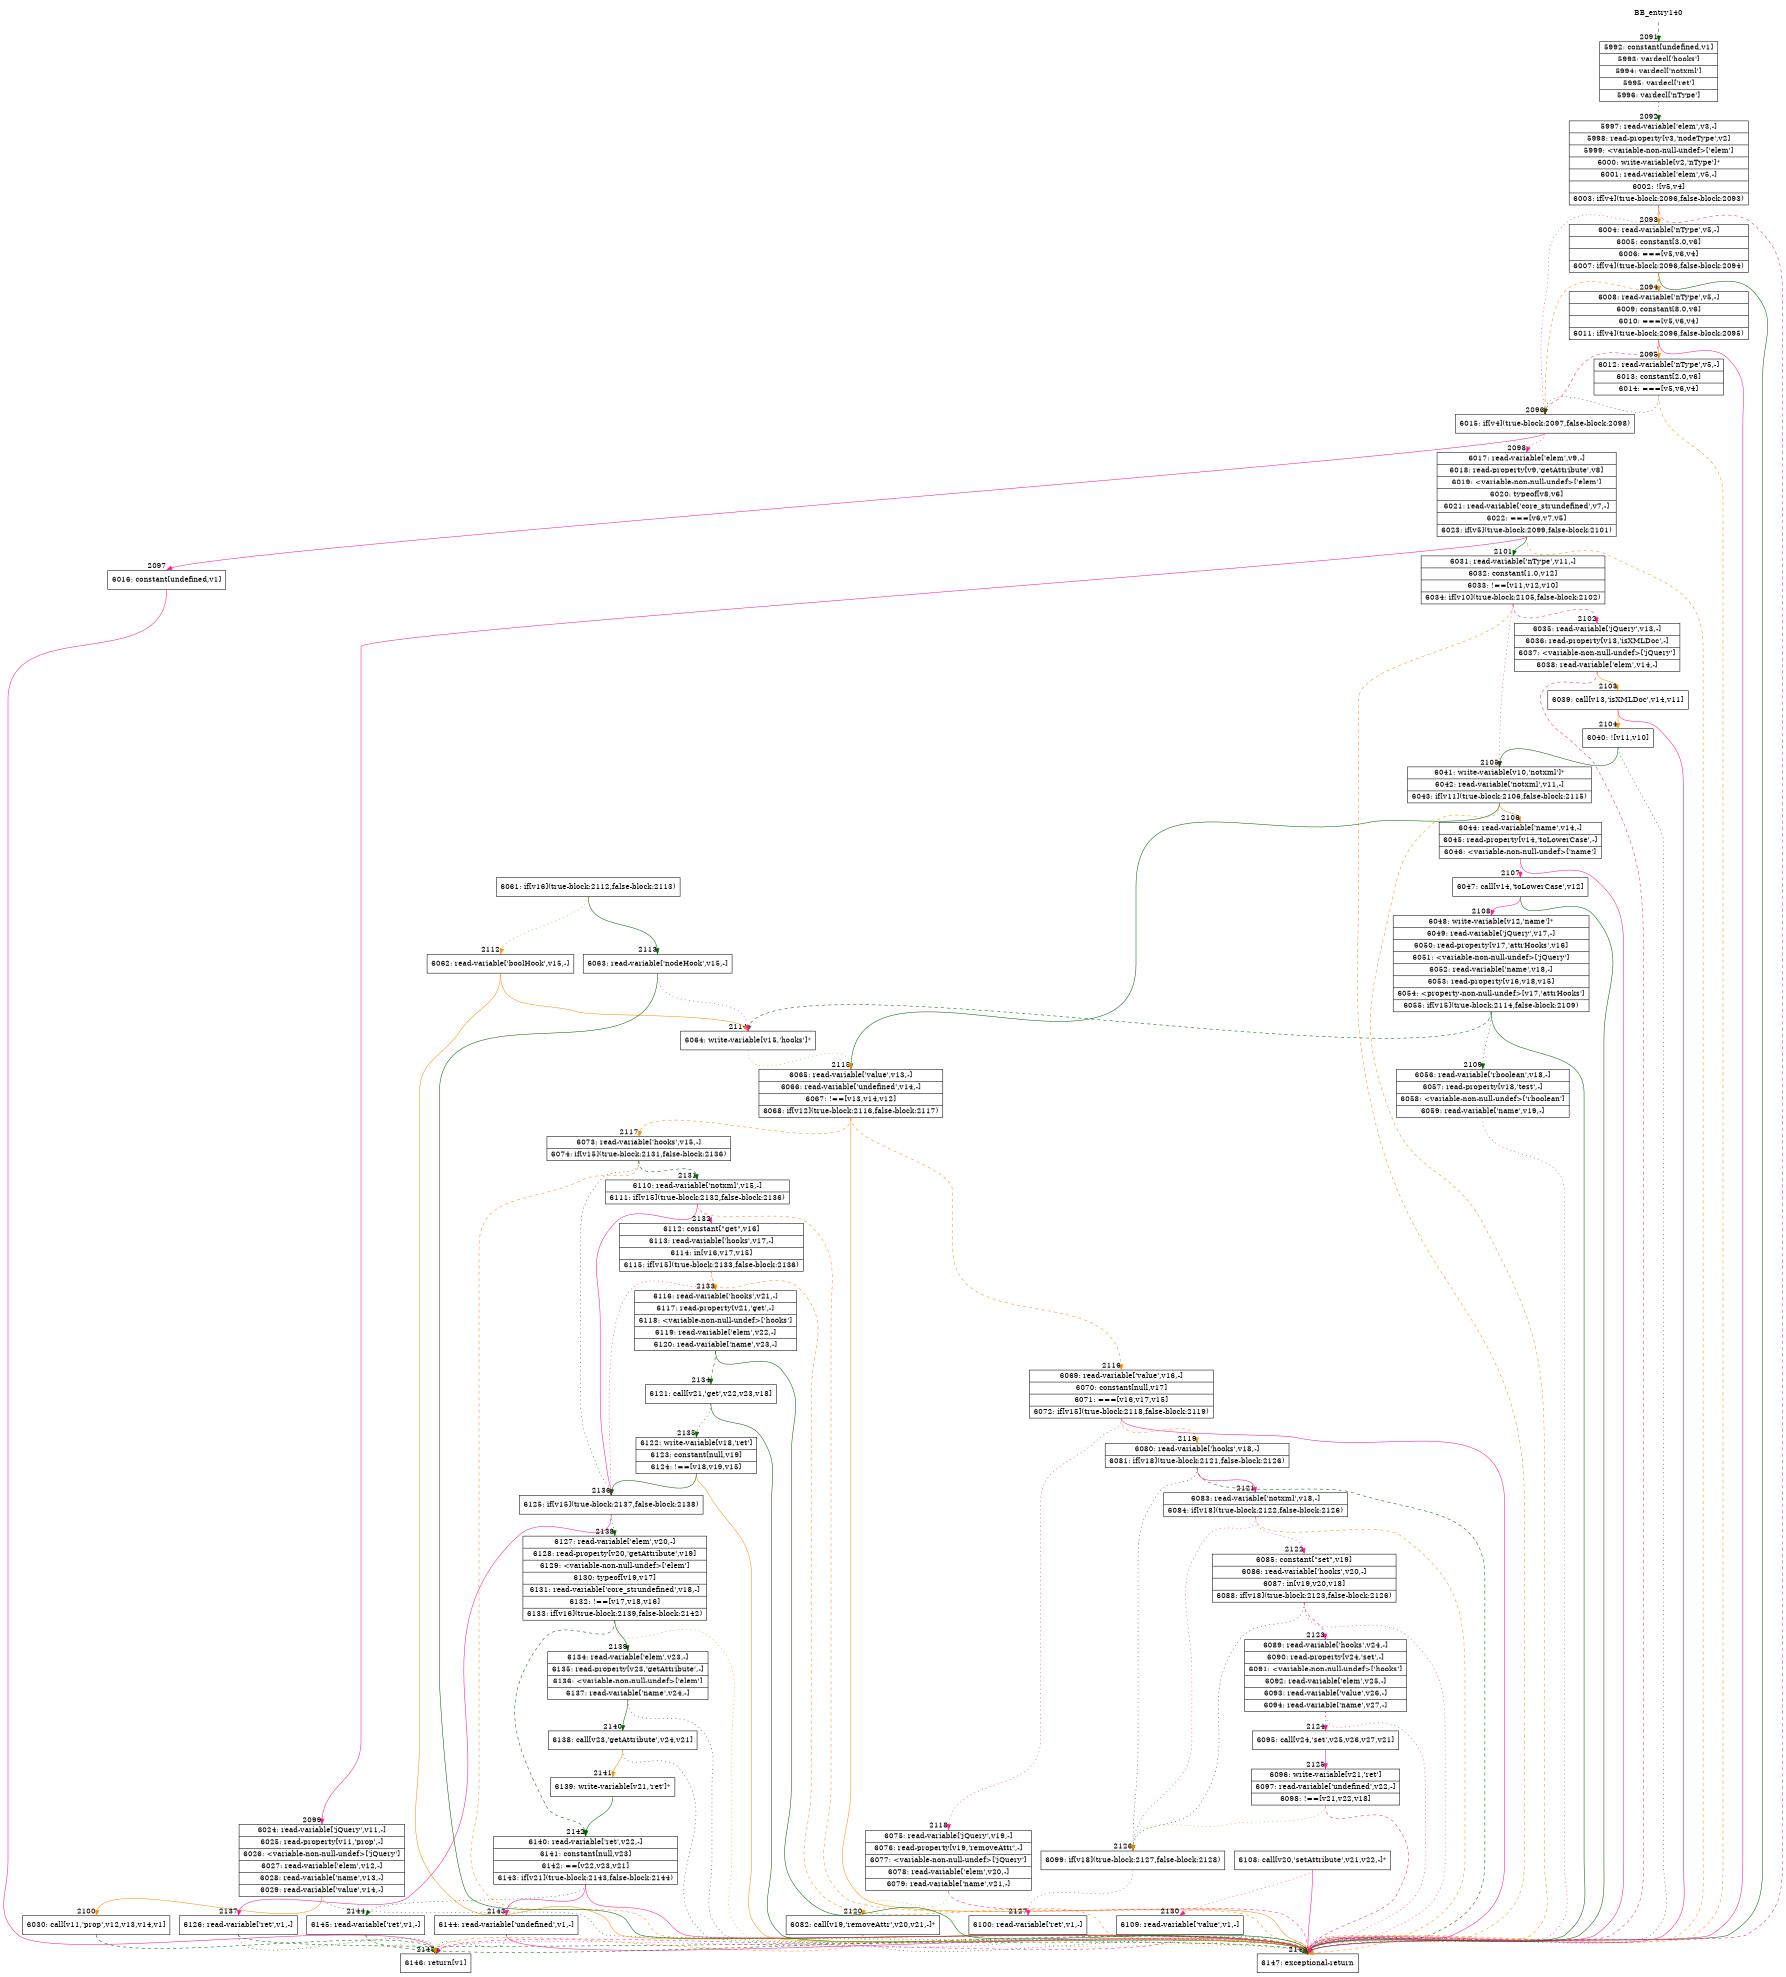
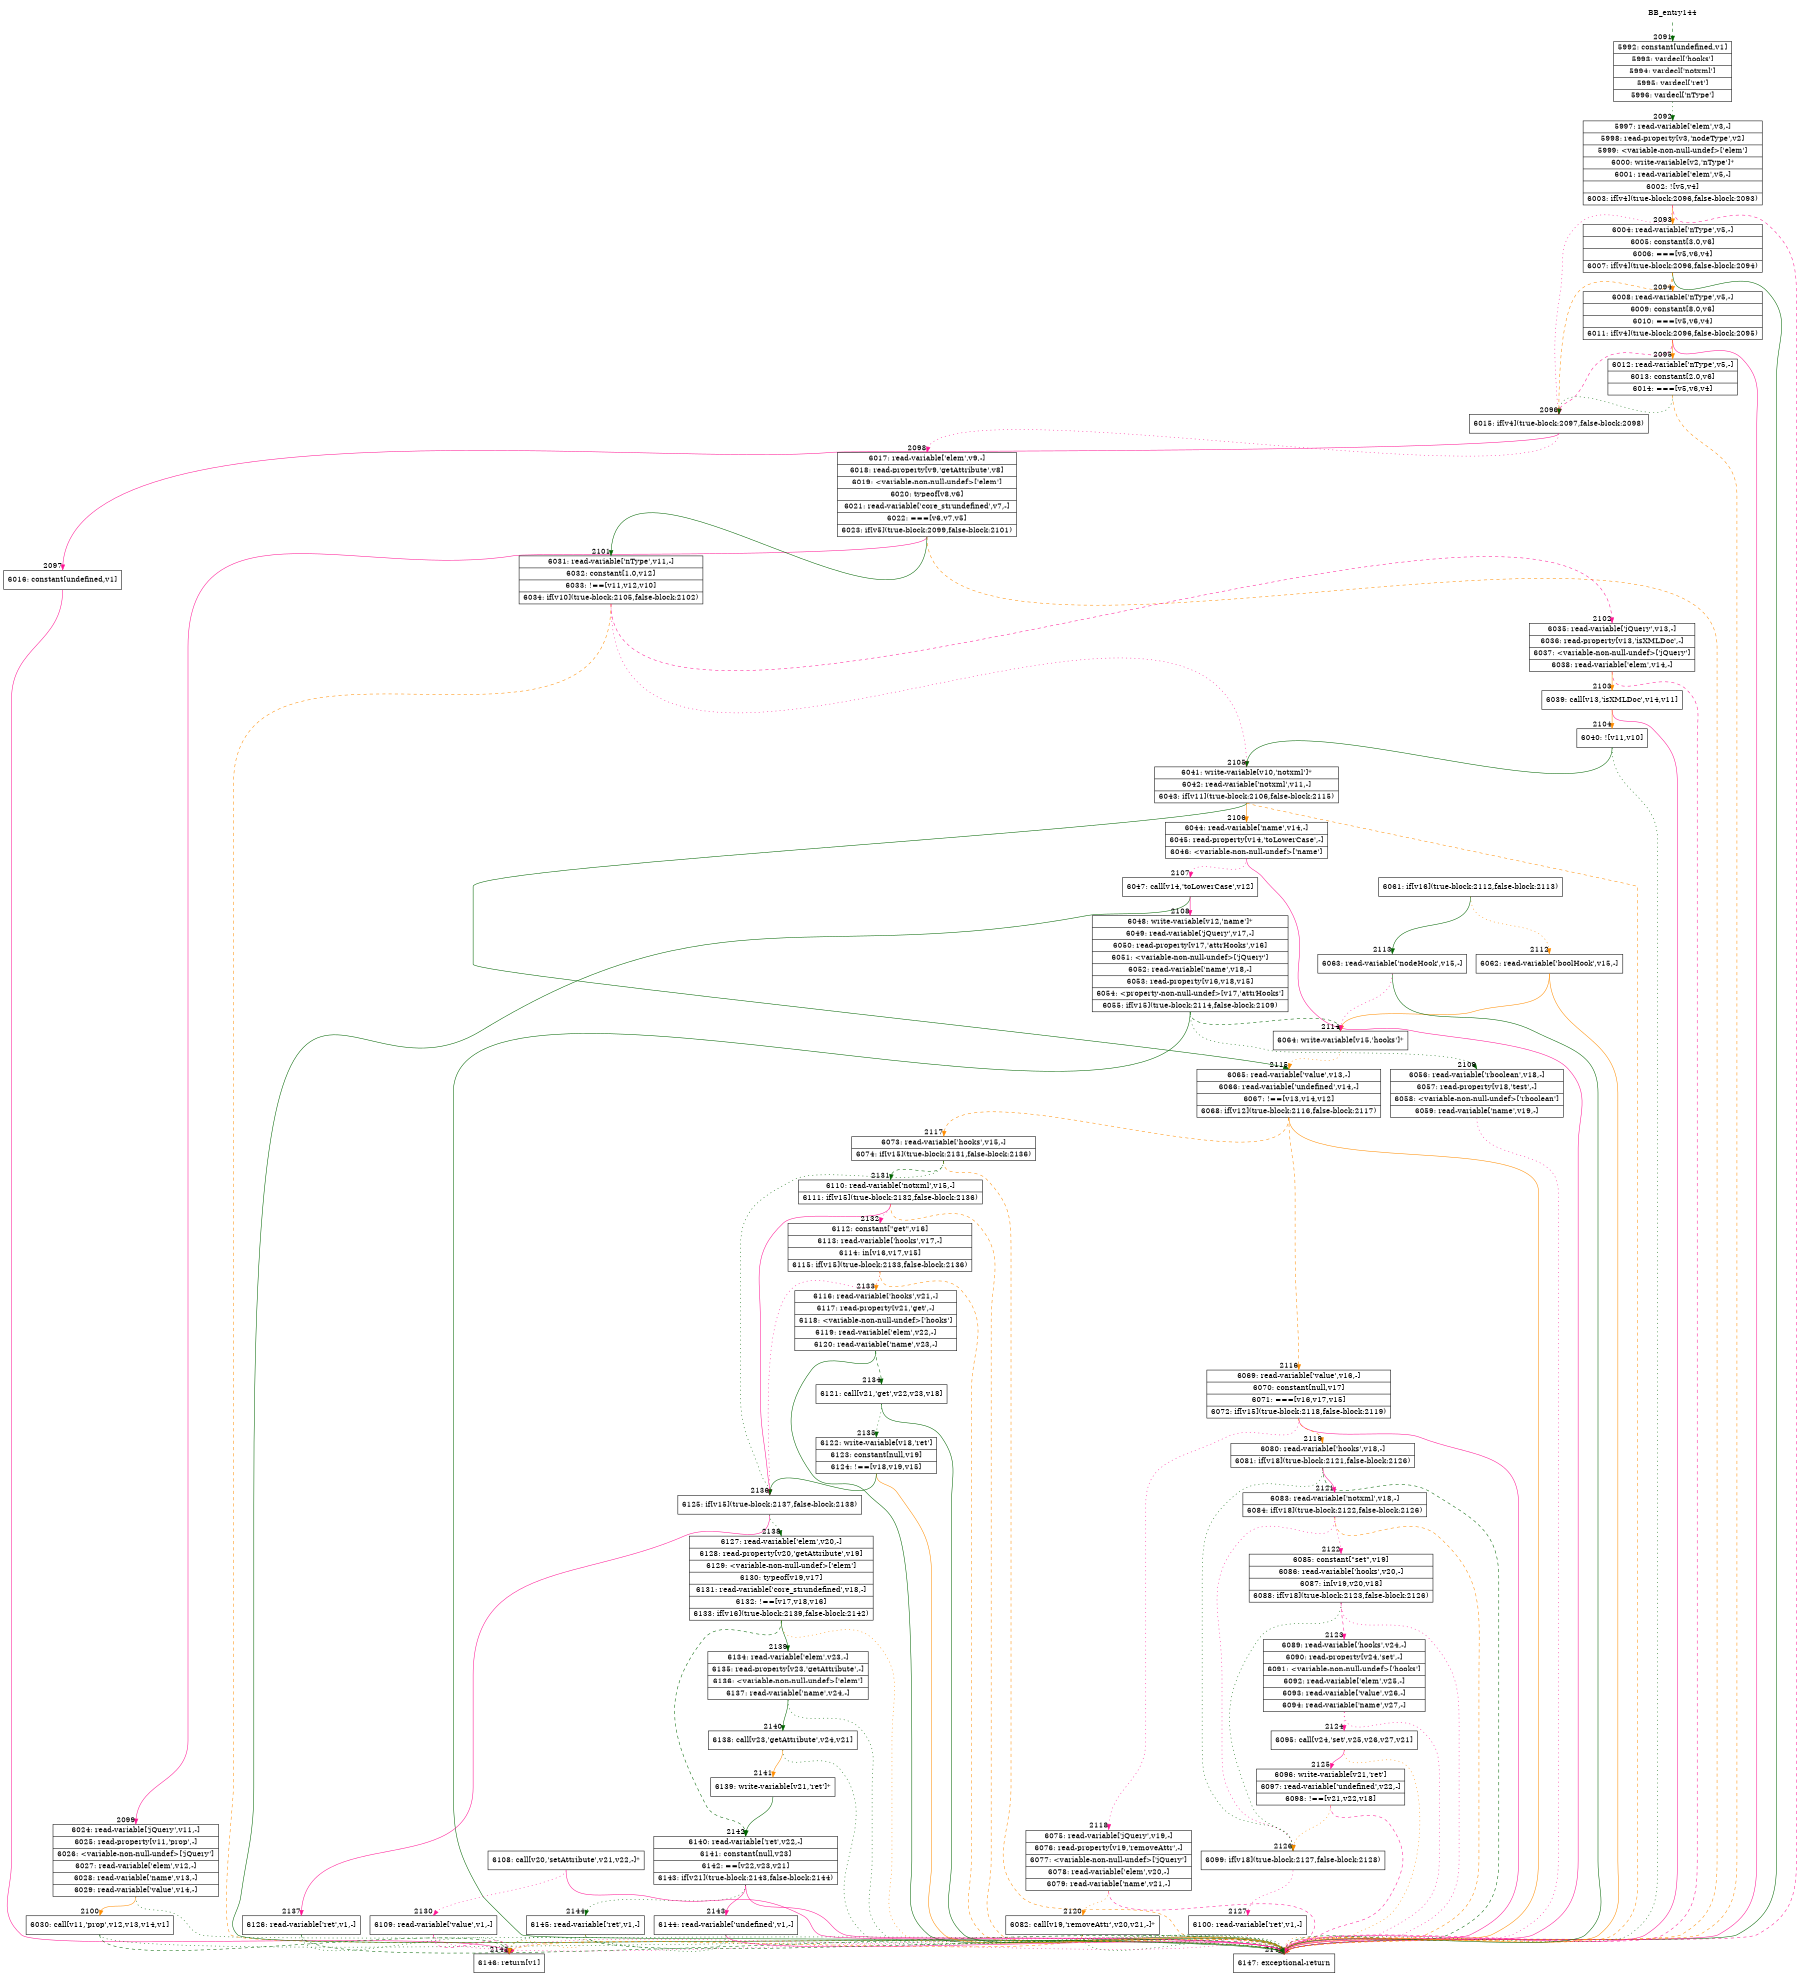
(1659, 13) -> (1673, 13)
none -> (1415, 1864)
(1241, 1944) -> (857, 1944)
none -> (424, 1947)
